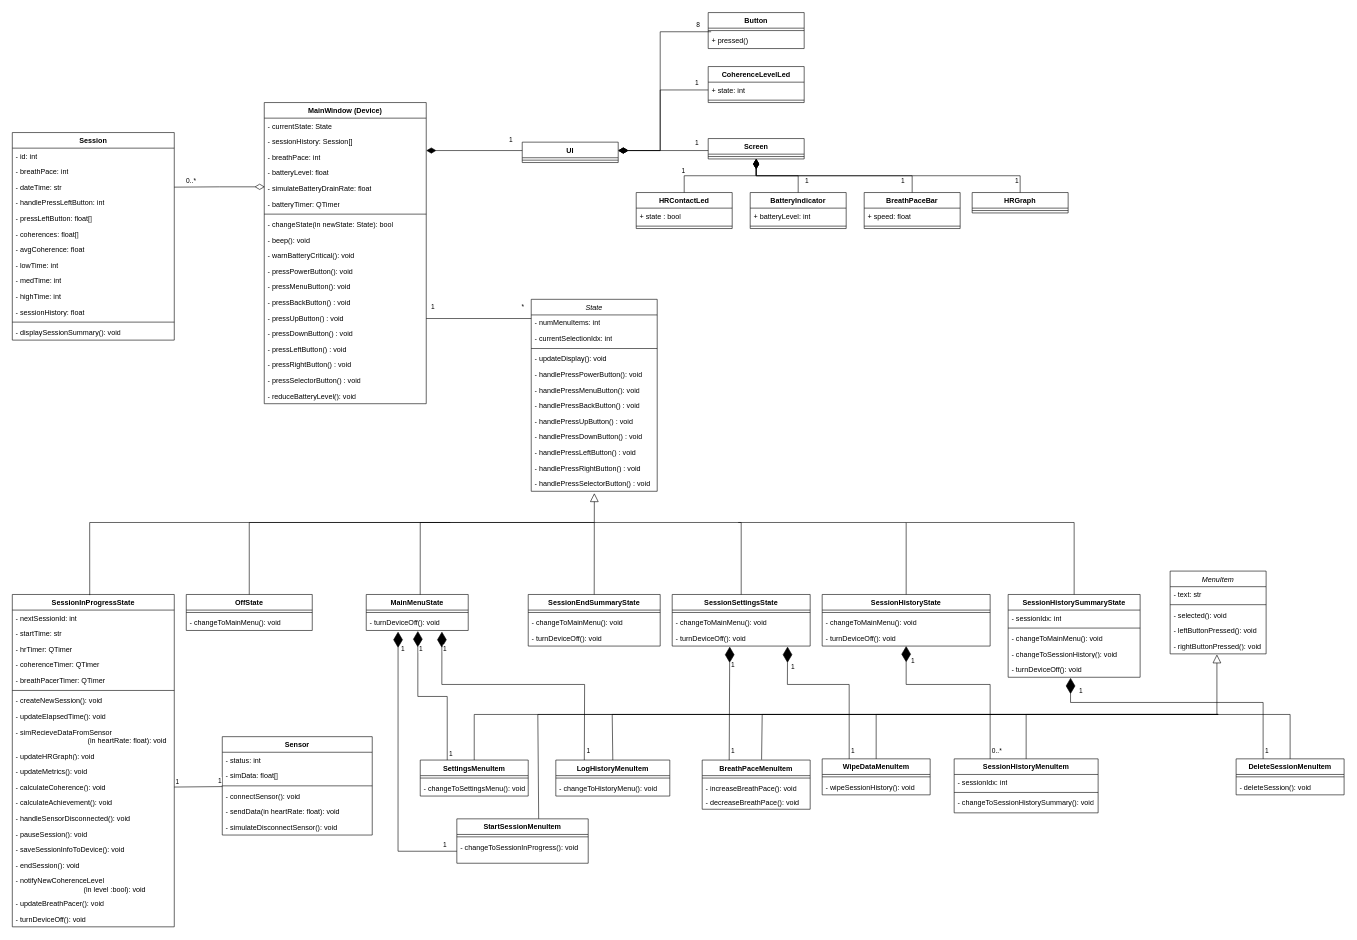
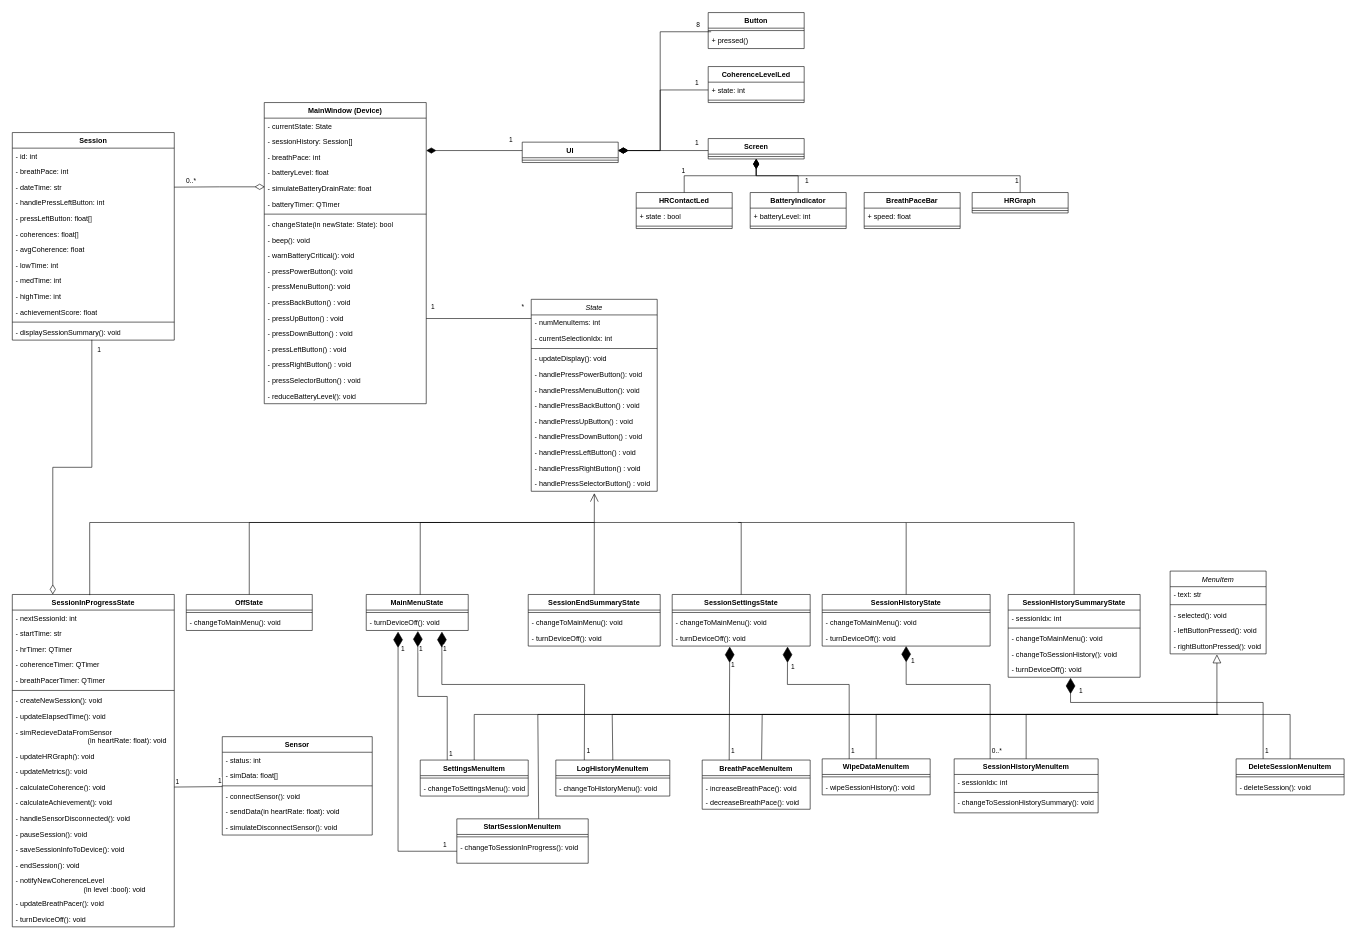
(912, 184) -> none
(57, 312) -> (62, 312)
none -> (77, 467)
(594, 502) -> (594, 499)
